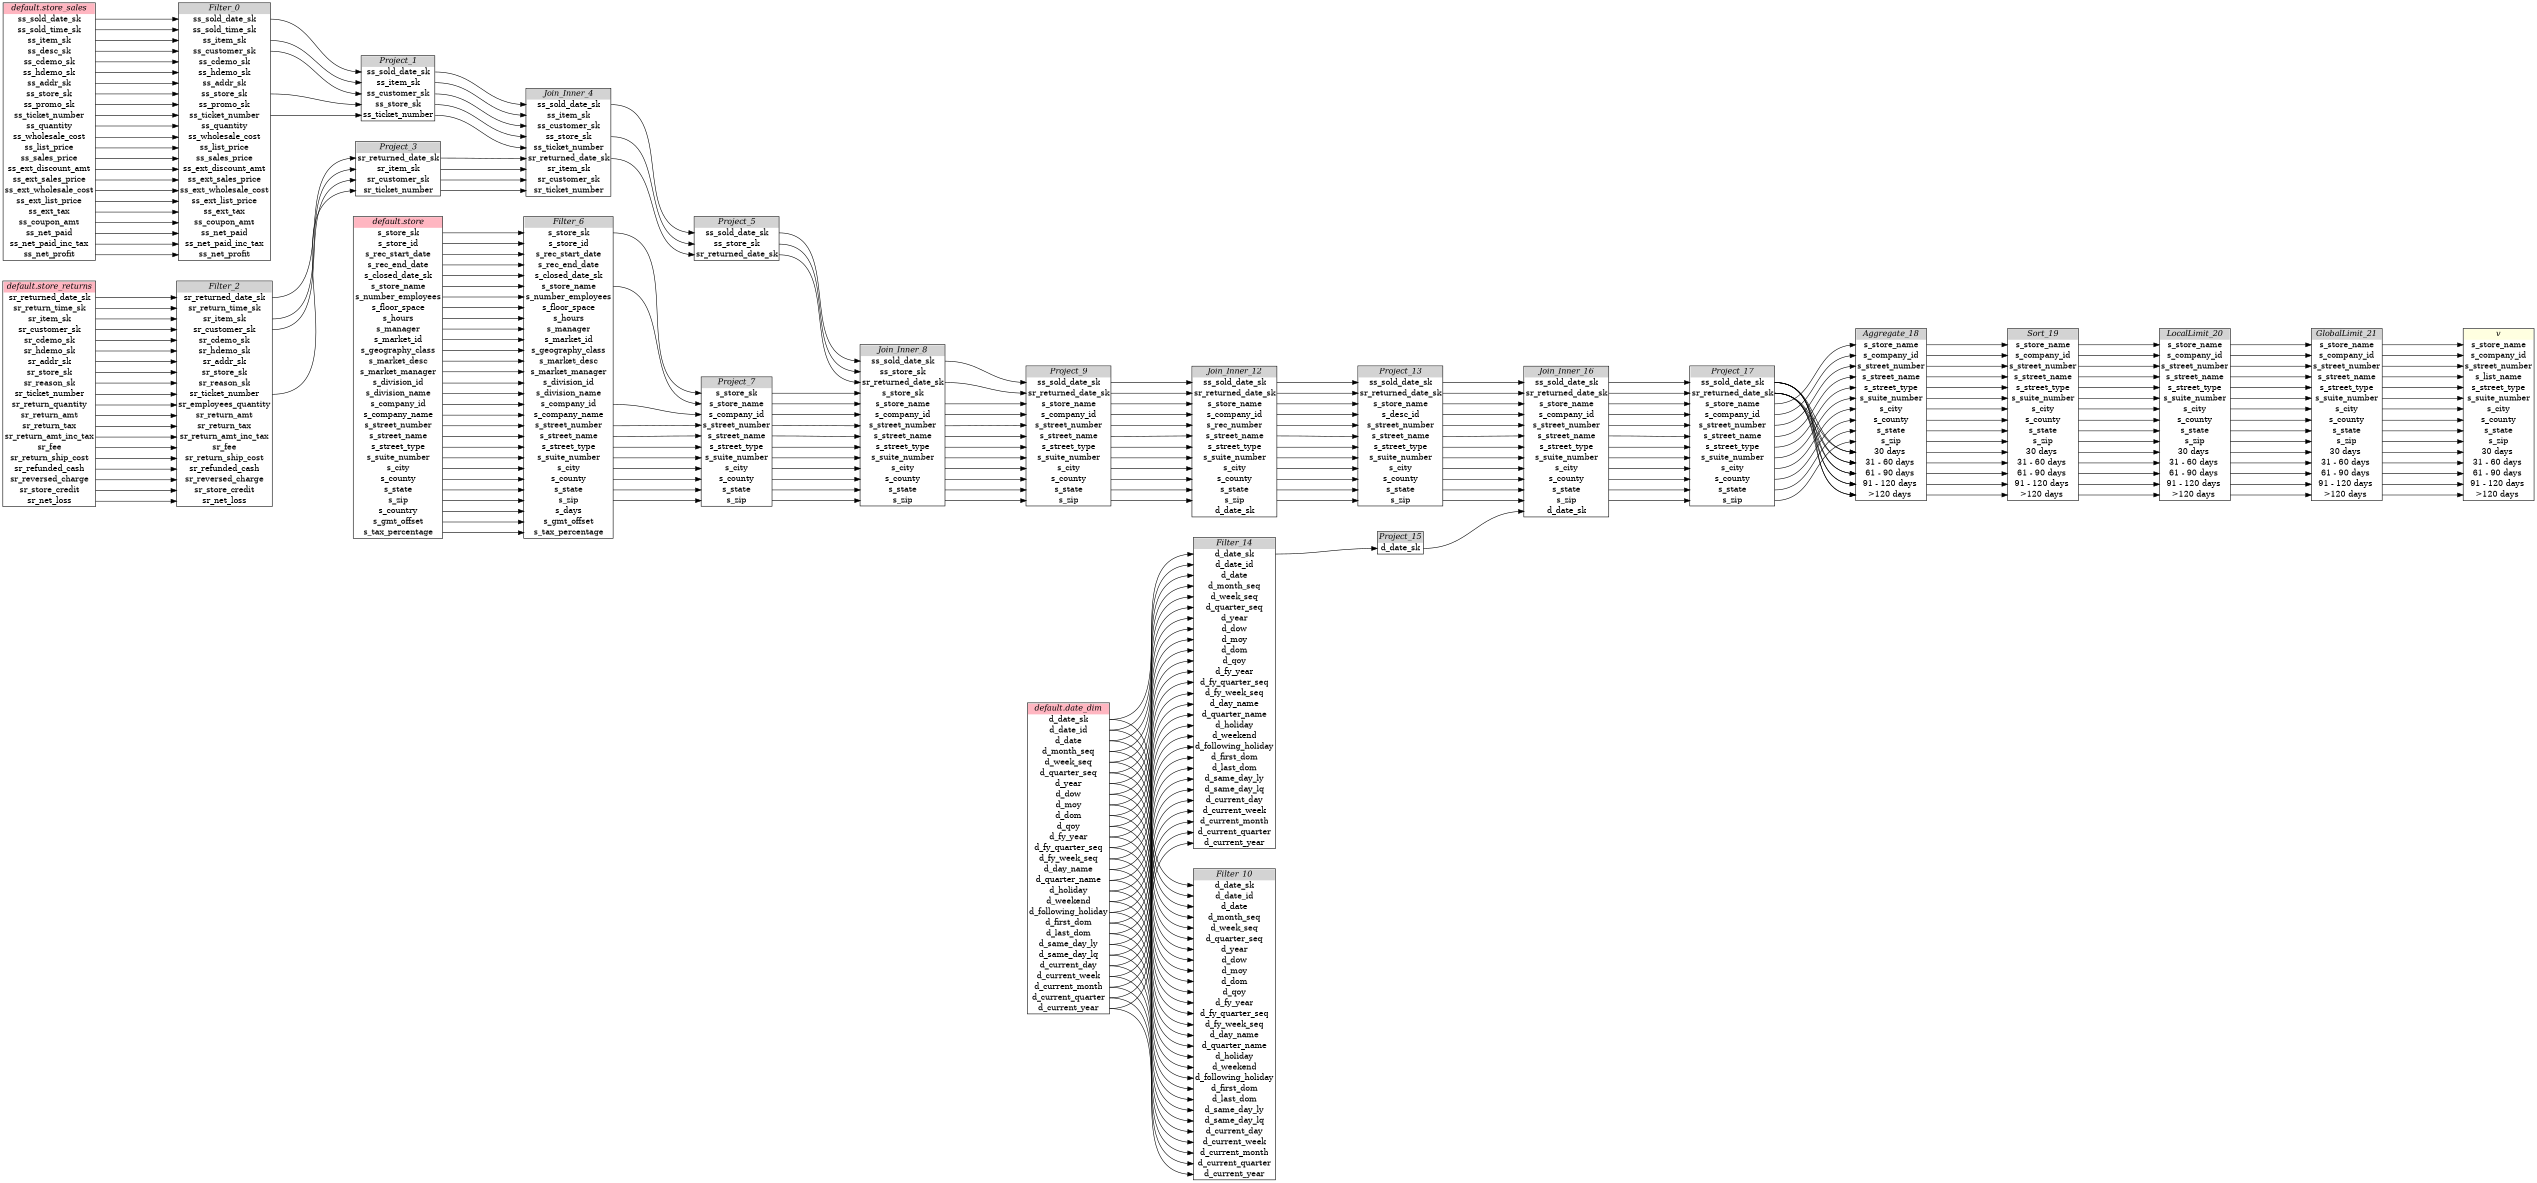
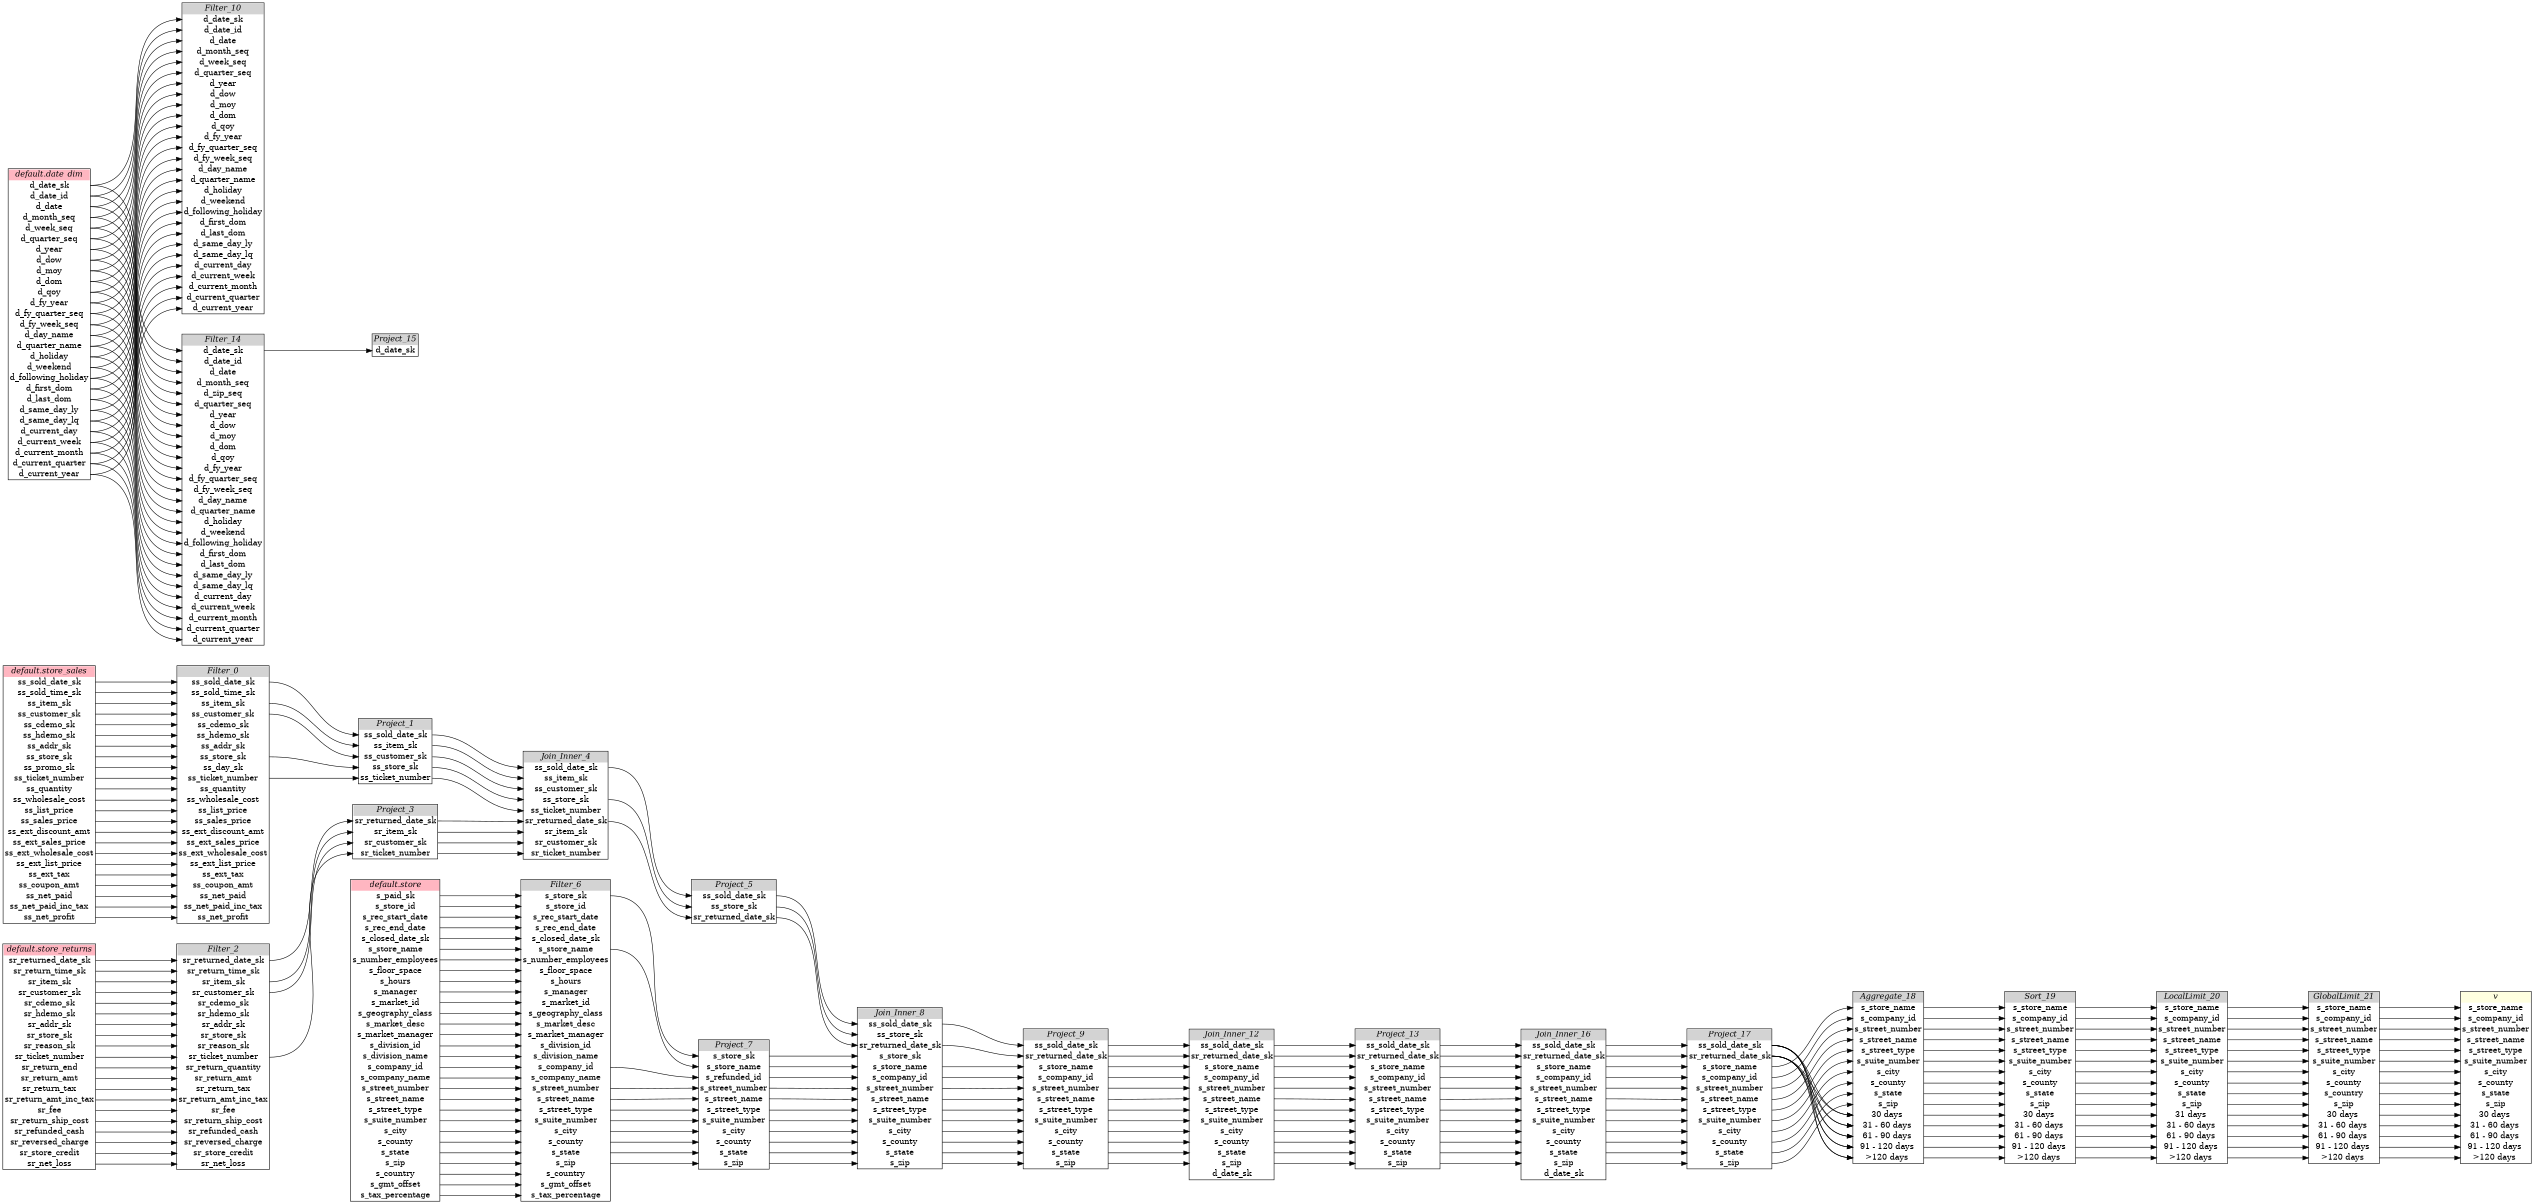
(49, 51) -> (49, 714)
(224, 105) -> (223, 768)
(398, 233) -> (395, 896)
(2499, 377) -> (2496, 1040)
(50, 404) -> (50, 1067)
(224, 404) -> (223, 1067)
(737, 415) -> (734, 1077)
(1401, 415) -> (1398, 1077)
(1235, 425) -> (1232, 1088)
(2347, 430) -> (2344, 1093)
(2195, 452) -> (2192, 1115)
(569, 511) -> (566, 1174)
(1471, 531) -> none
(1234, 597) -> (223, 393)
